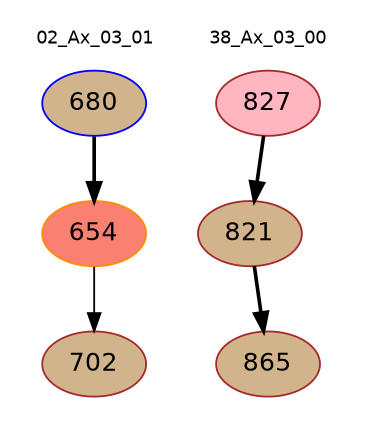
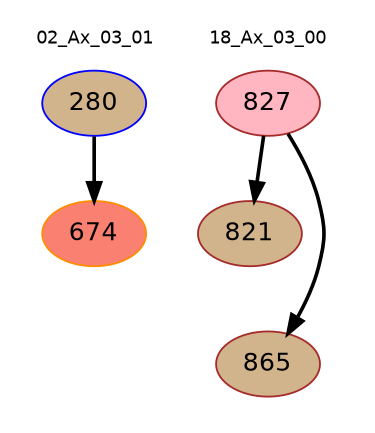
(268, 39) -> (268, 39)
(94, 103) -> (94, 103)
(94, 234) -> (94, 234)
(258, 289) -> (323, 224)
(94, 364) -> none
